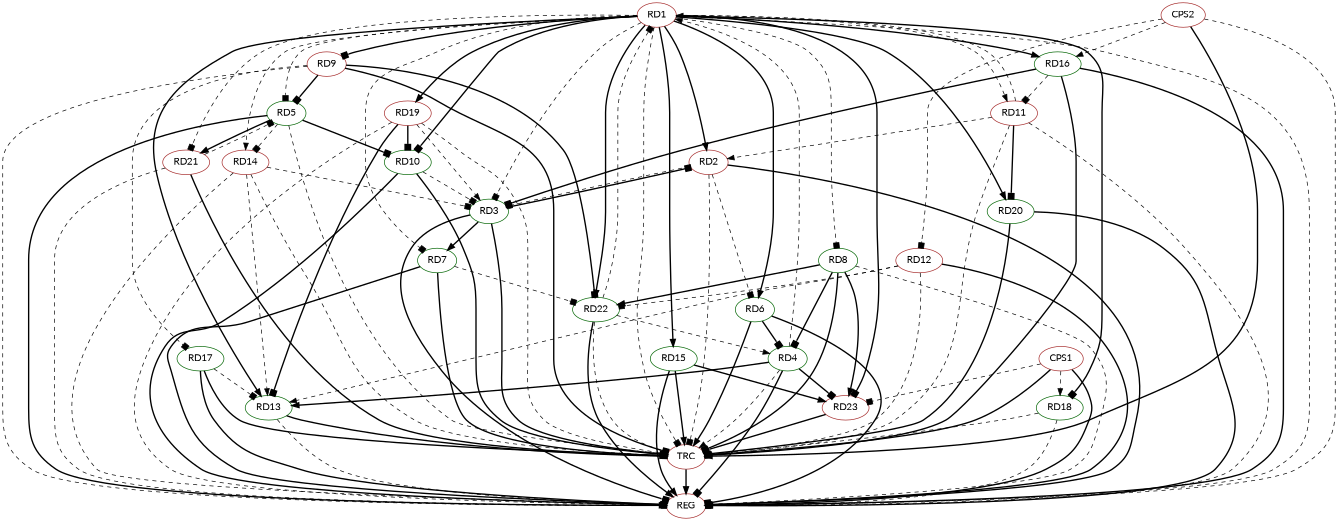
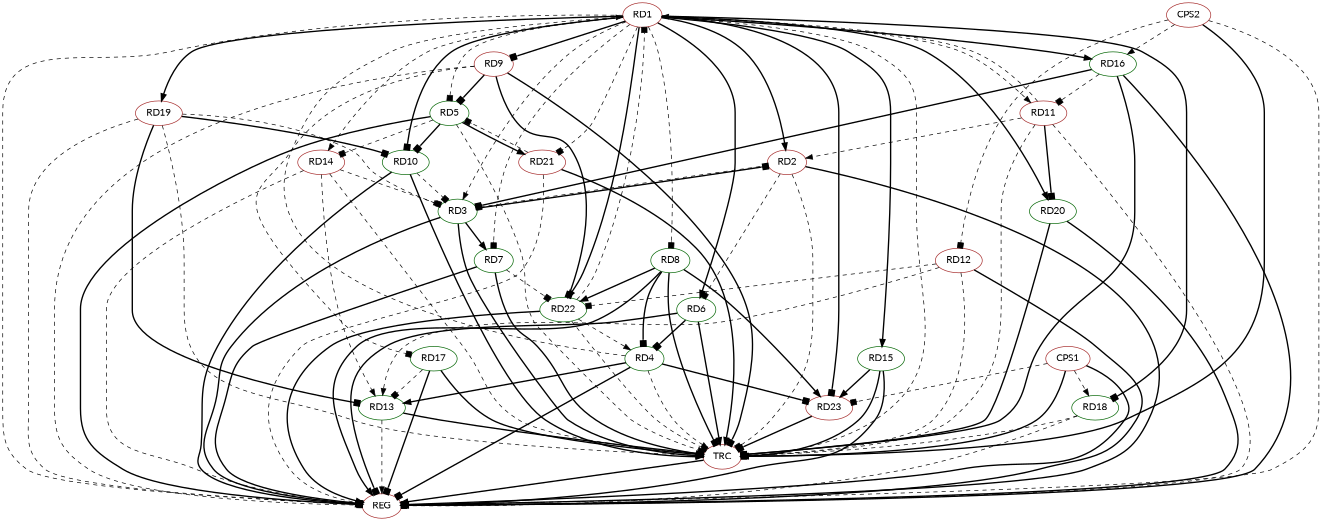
(237, 50) -> none
(557, 97) -> (527, 97)
(1081, 462) -> (425, 329)
